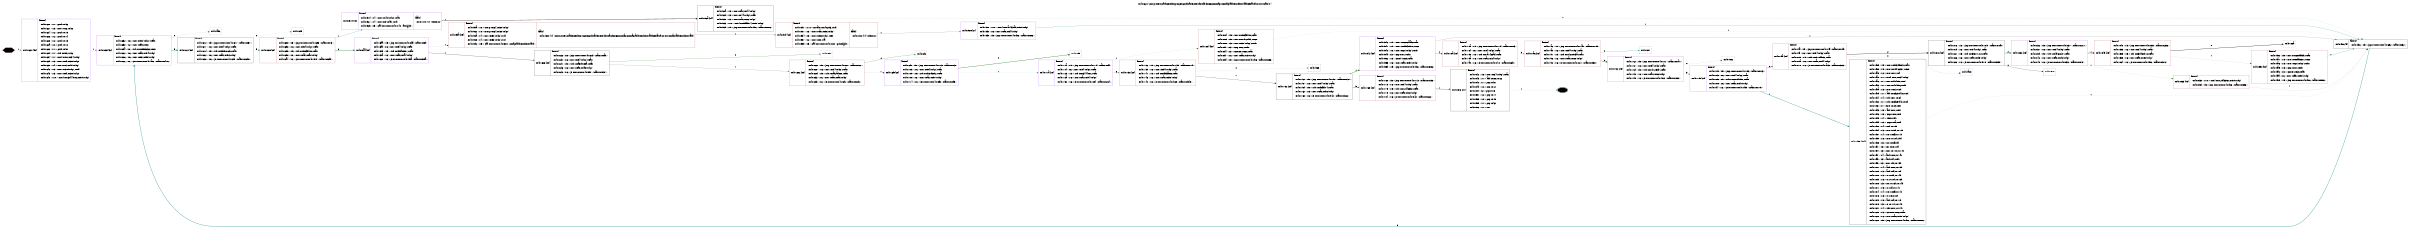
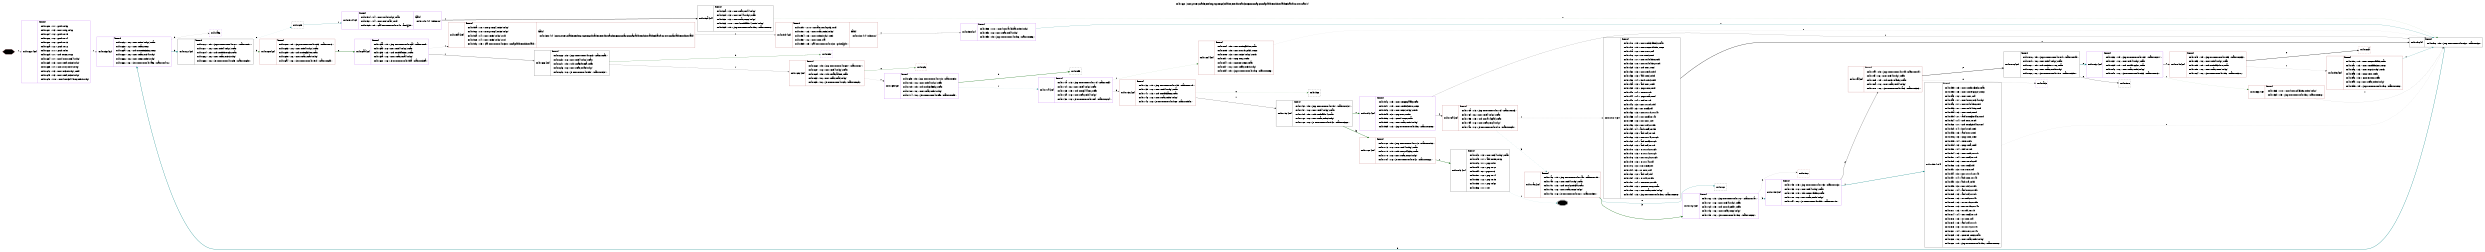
(348, 34) -> (322, 24)
none -> (1642, 118)
